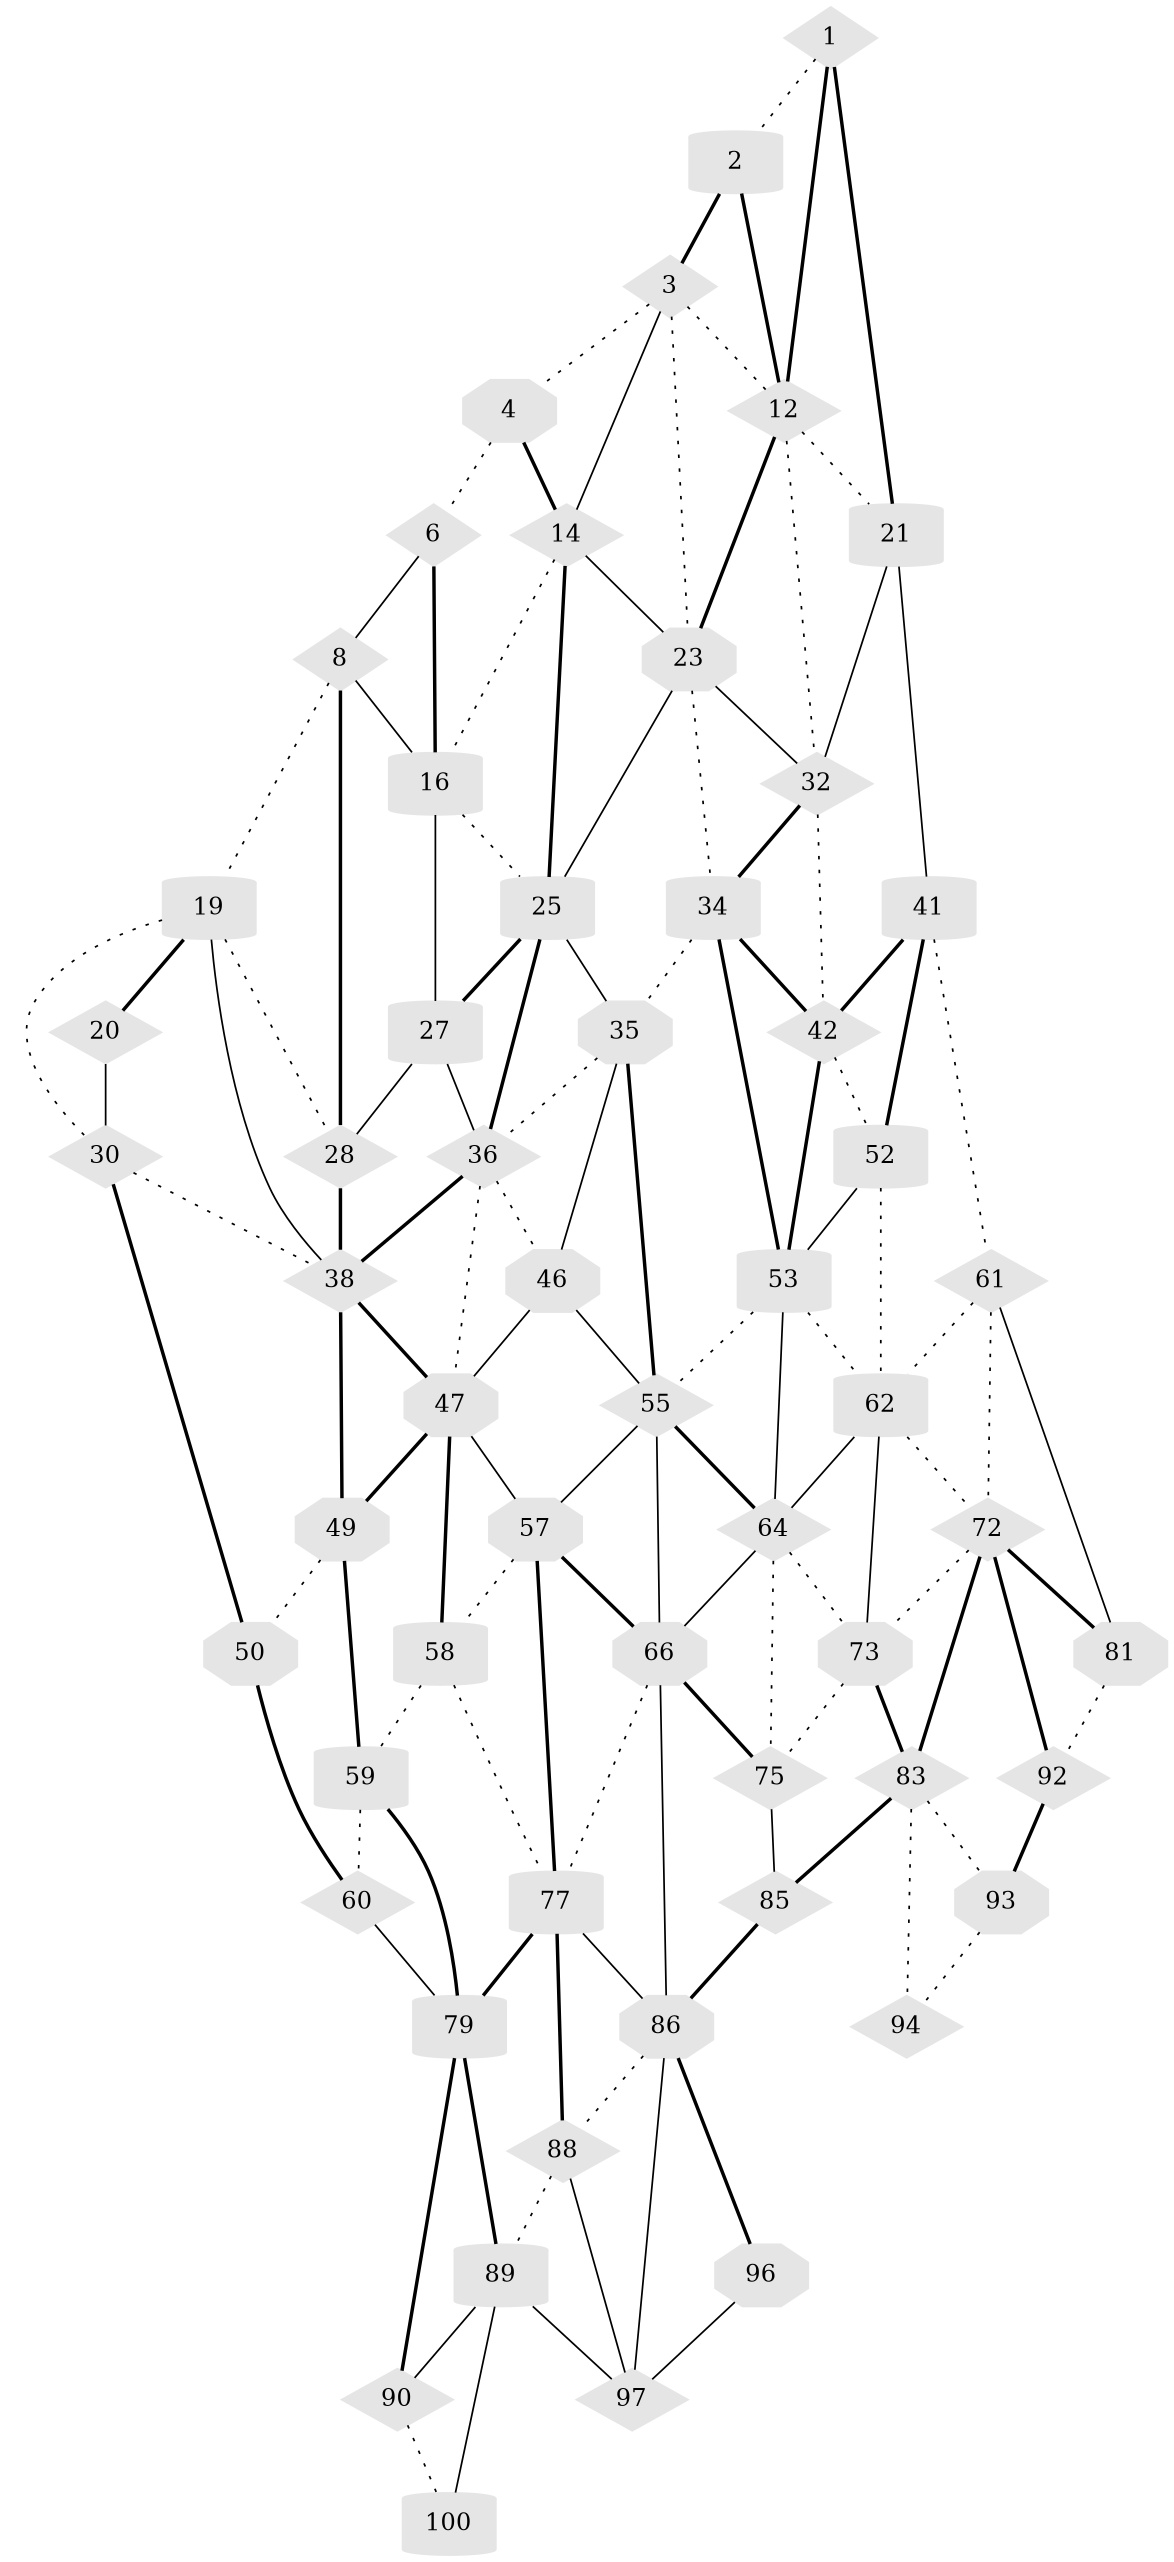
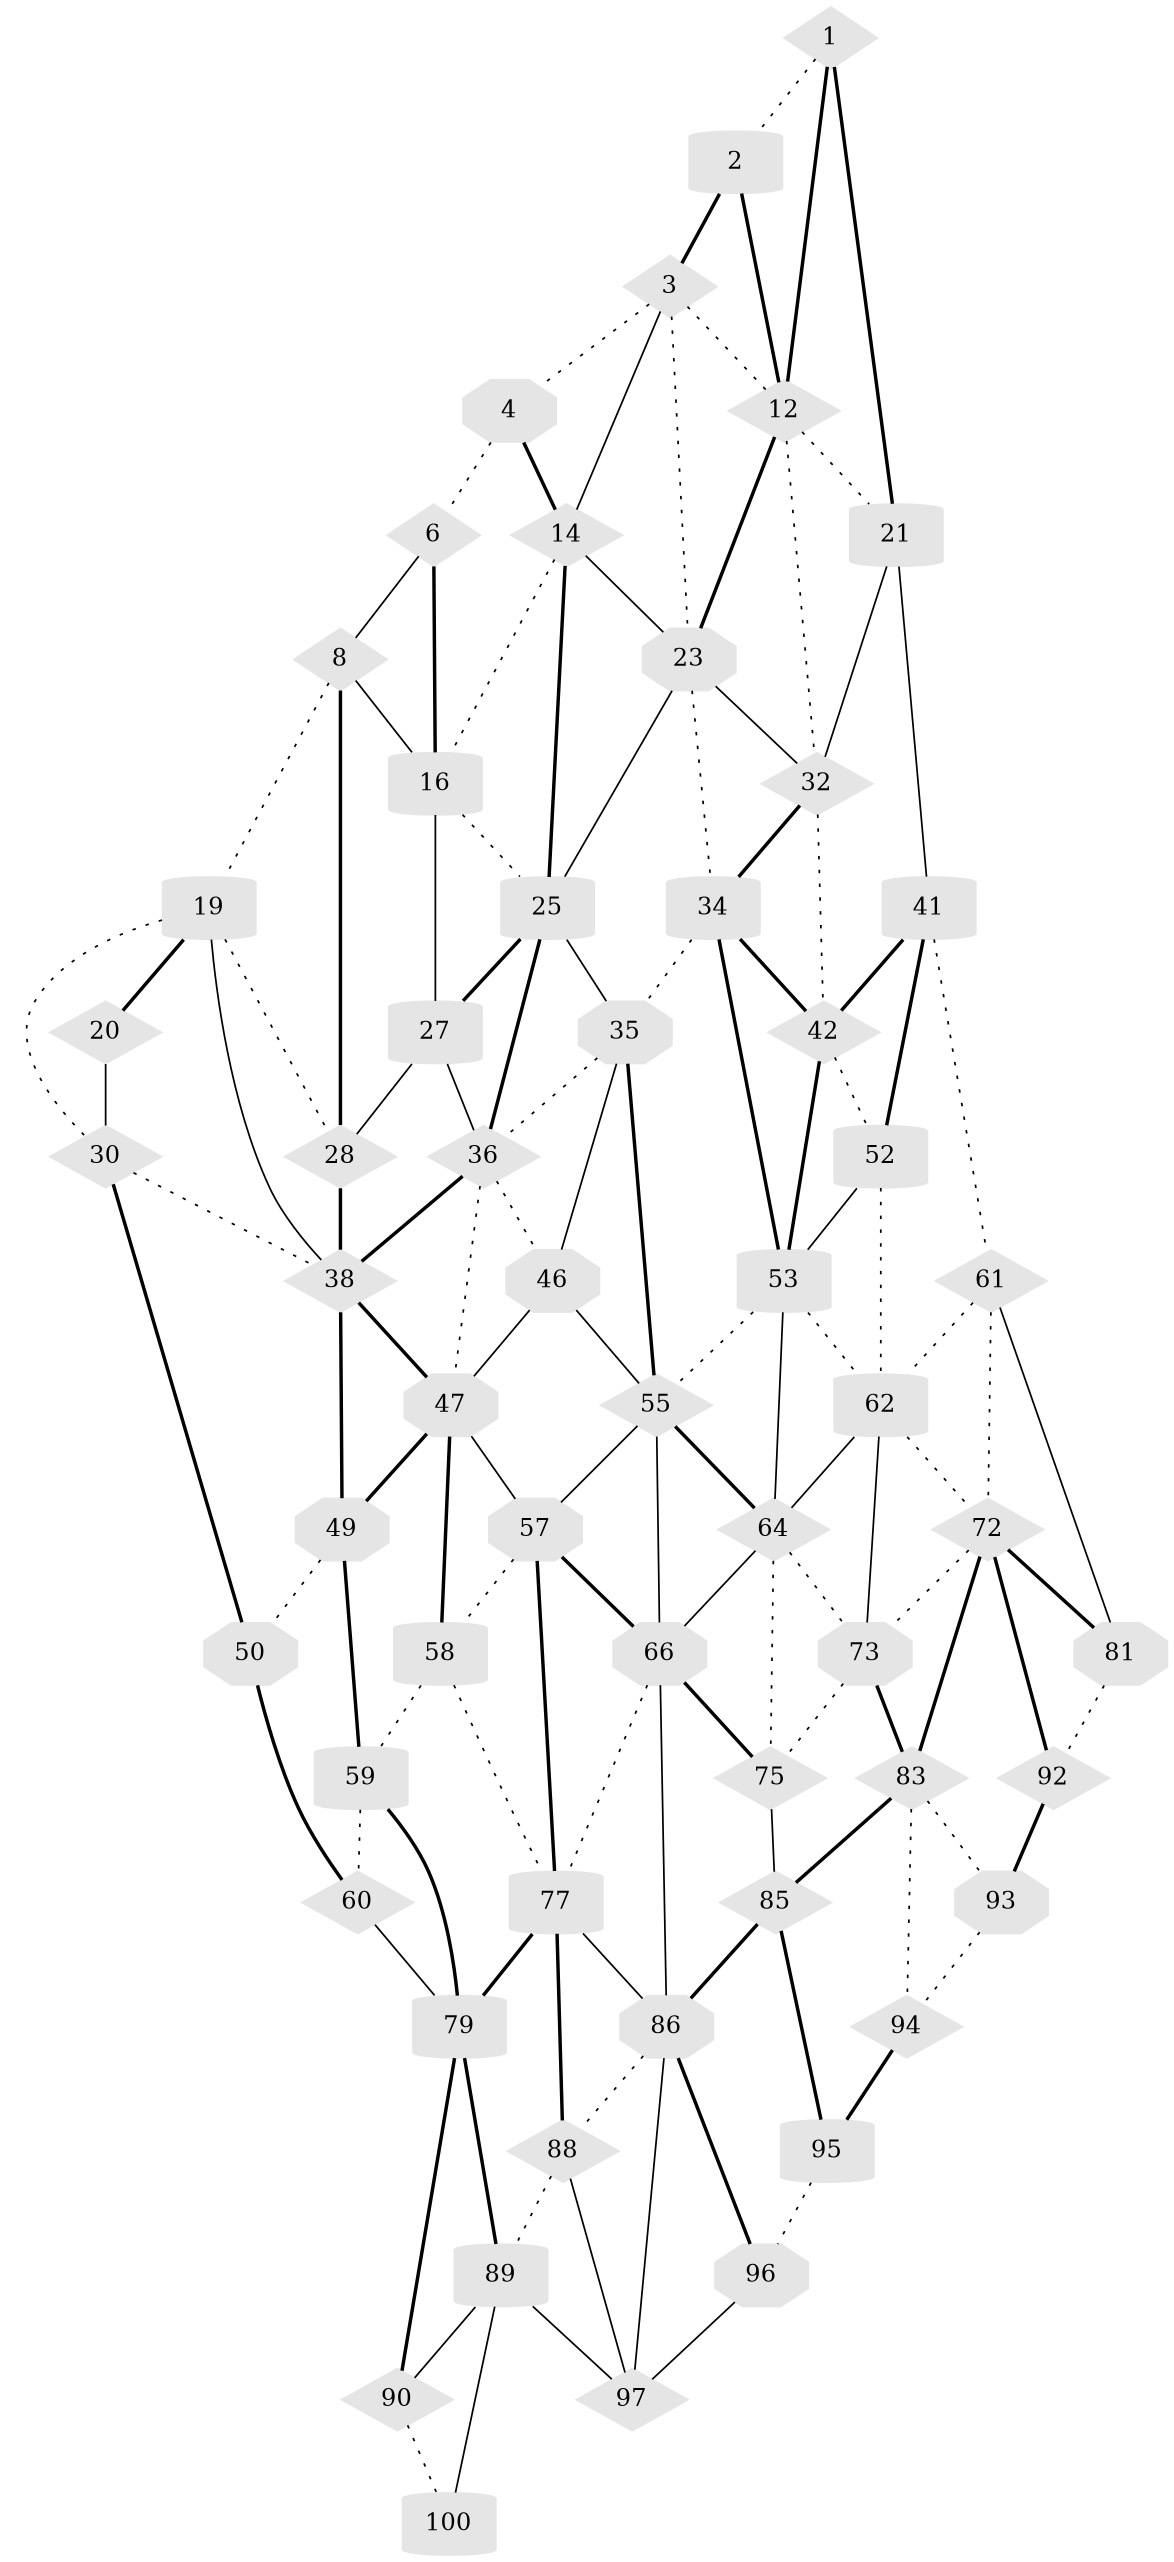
none -> (827, 2151)
